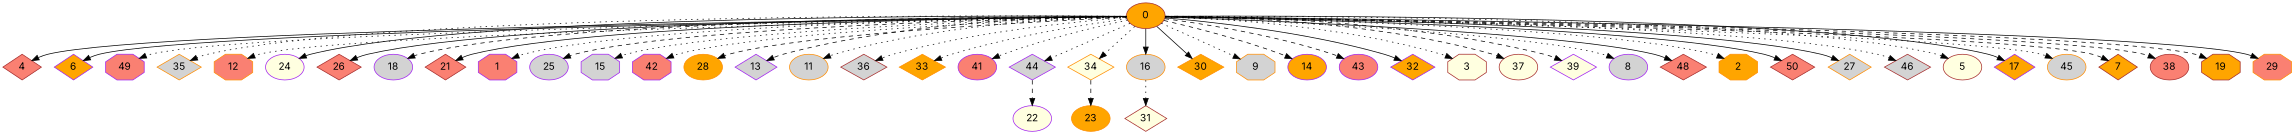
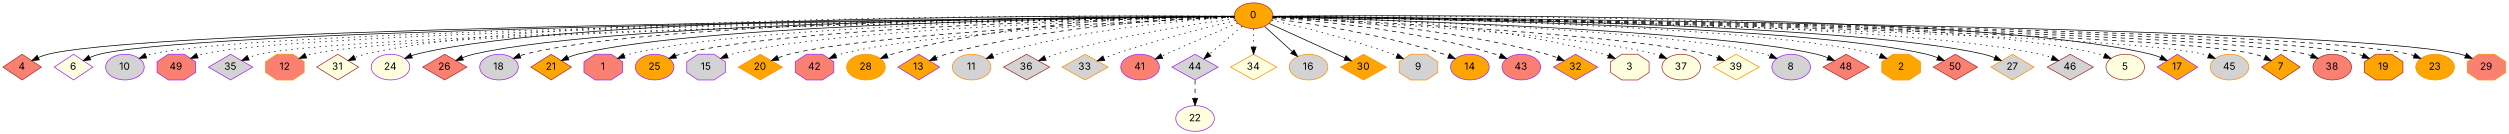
(1281, 32) -> (1438, 32)
(1399, 34) -> (1467, 30)
(74, 67) -> (74, 67)
none -> (125, 67)
(179, 67) -> (231, 67)
(445, 67) -> (551, 67)
(549, 67) -> (655, 67)
(756, 67) -> (919, 67)
none -> (760, 67)
(922, 67) -> (1085, 67)
(1573, 67) -> (1736, 67)
(1091, 89) -> (1844, 25)
(1146, 89) -> (793, 21)
